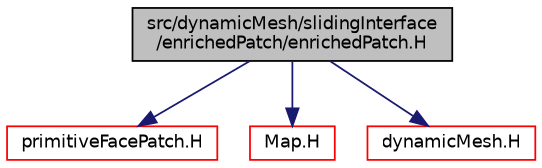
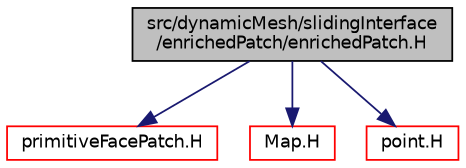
(451, 143) -> (413, 143)
